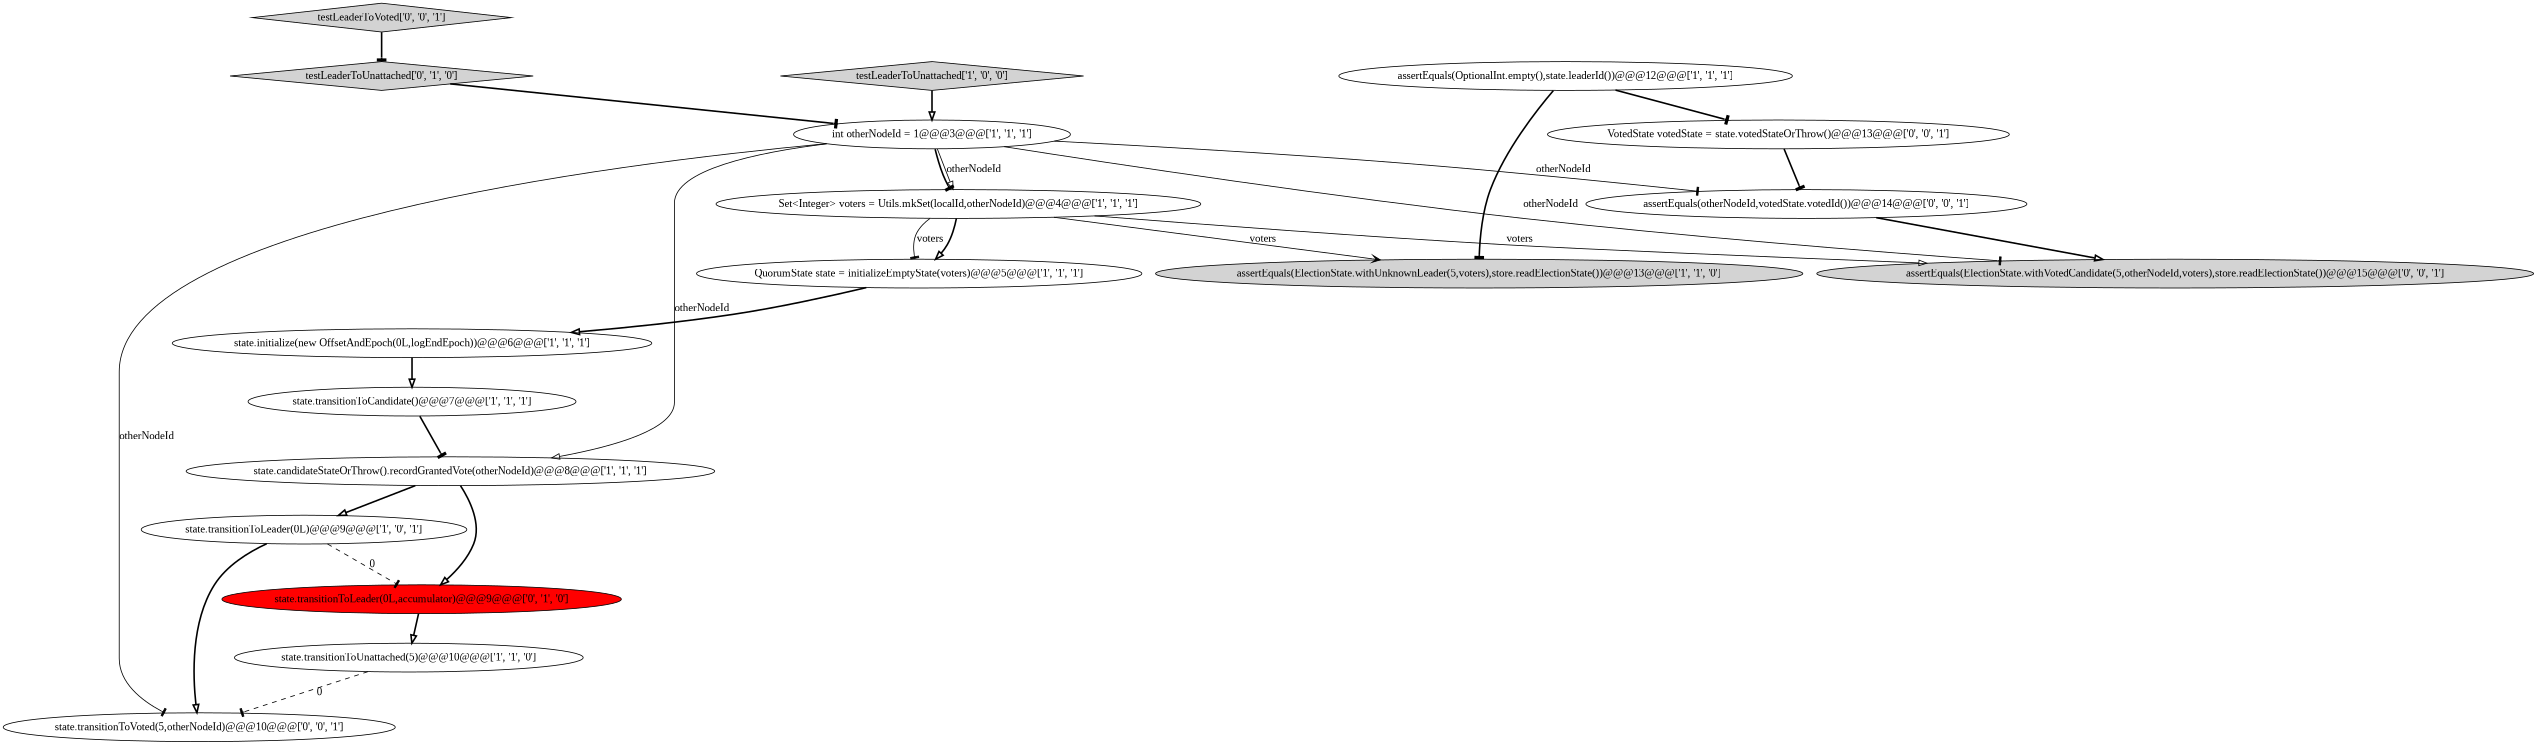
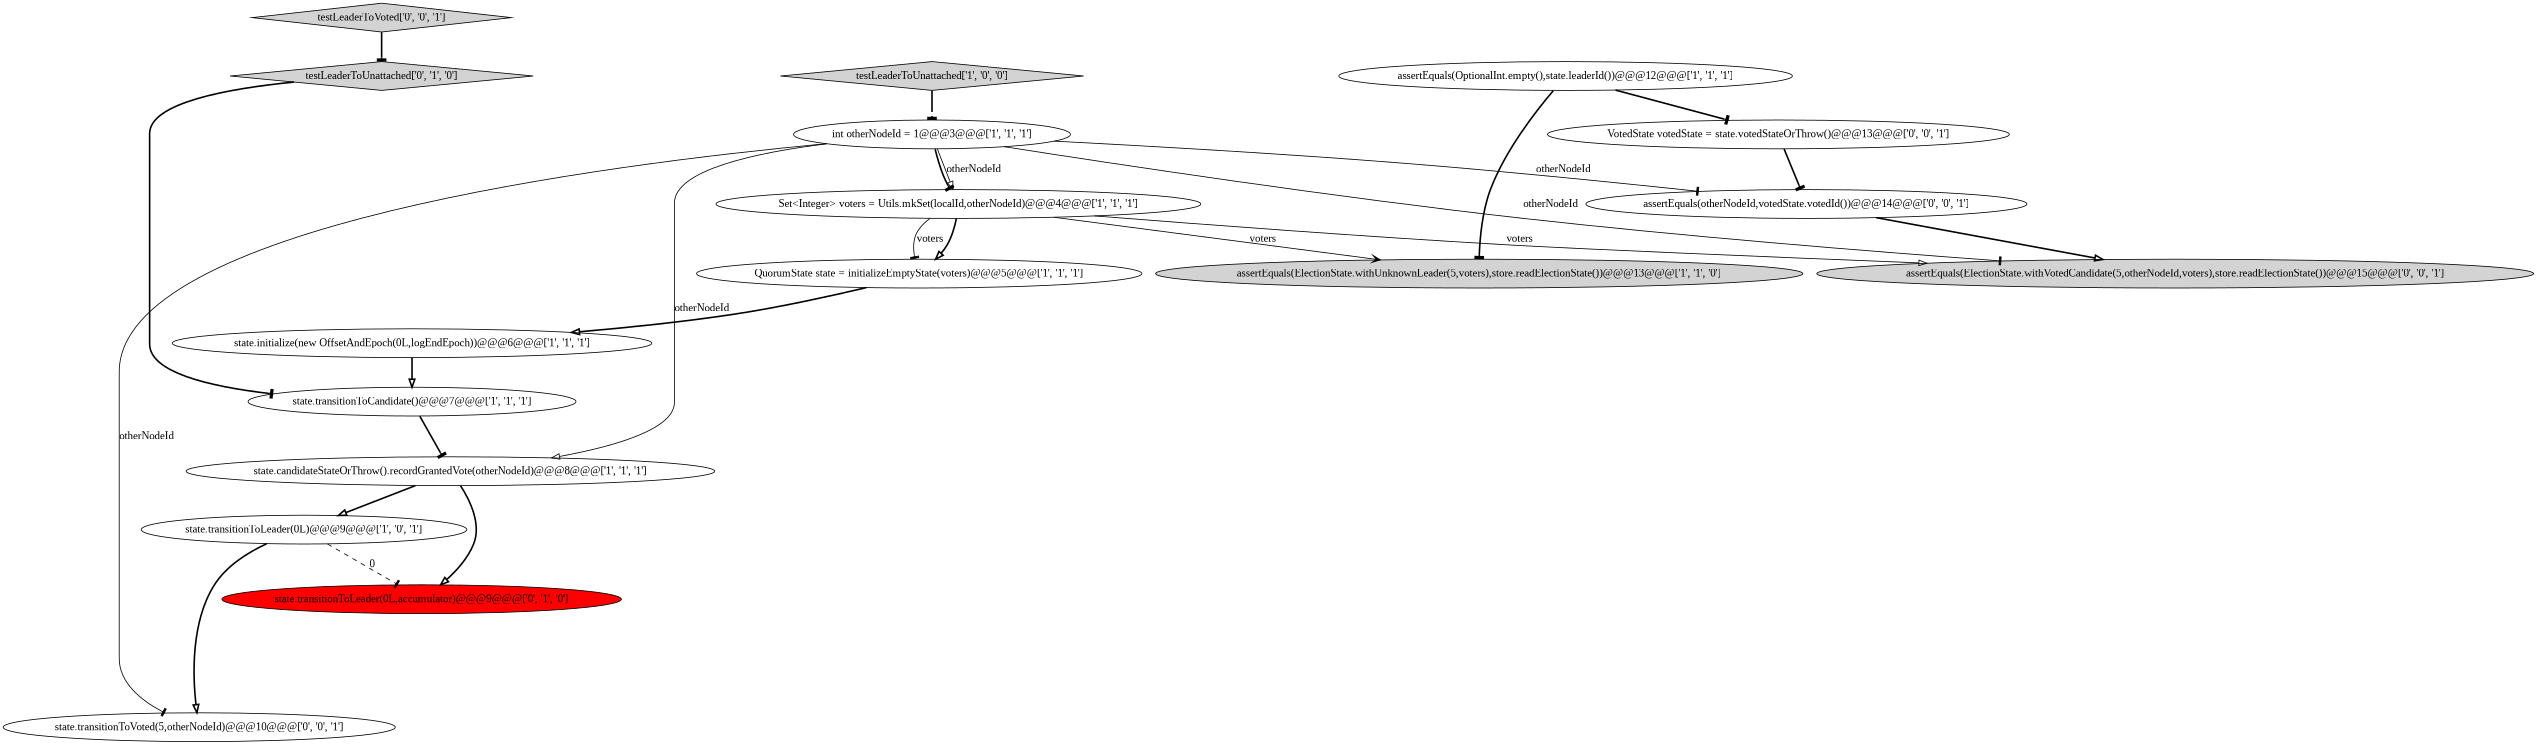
(932, 101) -> (932, 101)
(642, 104) -> (150, 227)
(409, 658) -> none
